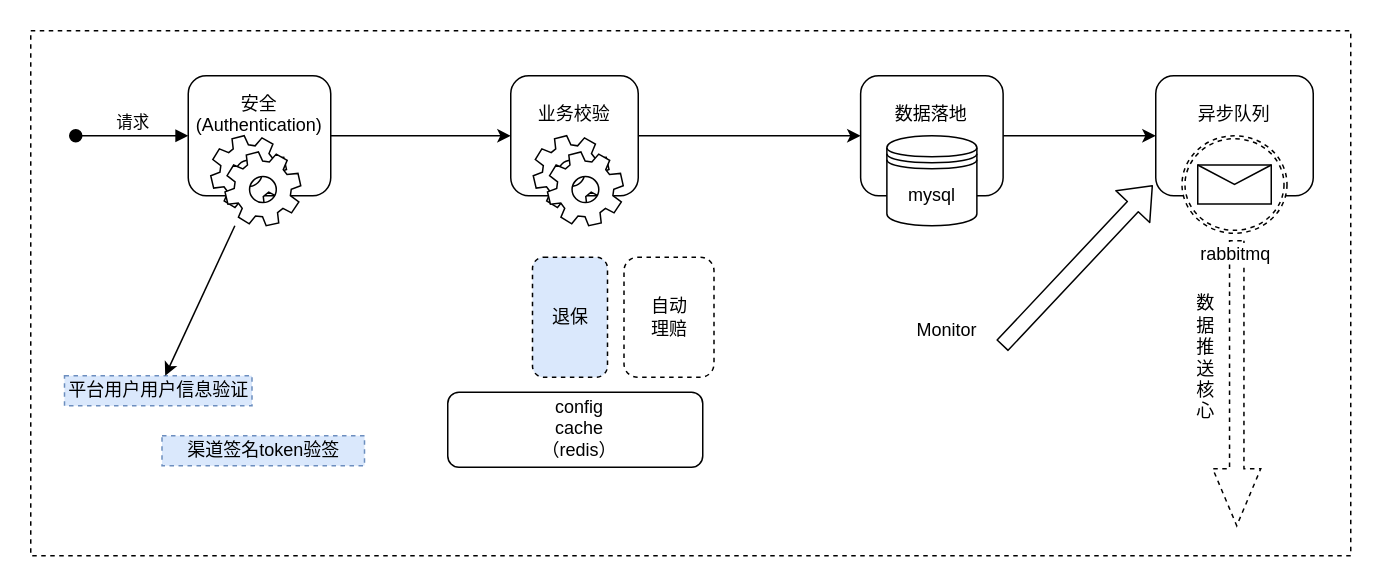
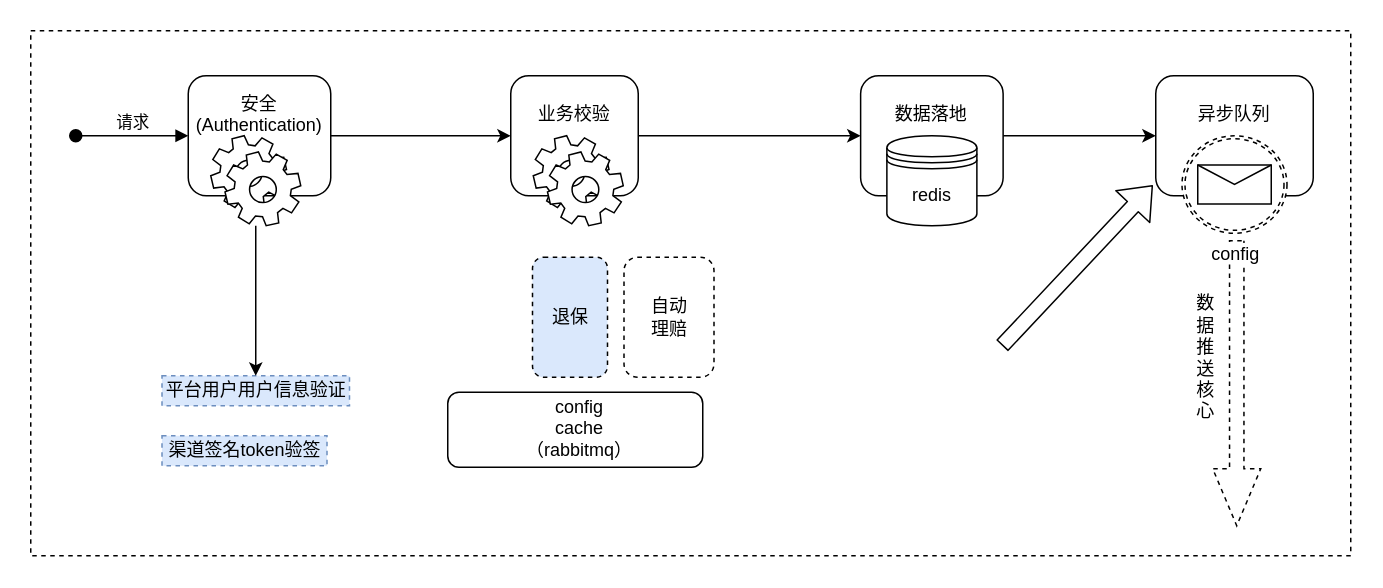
(932, 196) -> (932, 196)
(1236, 255) -> (1236, 255)
(947, 331) -> none
(158, 391) -> (256, 391)
(580, 428) -> (580, 428)
(263, 451) -> (245, 451)
